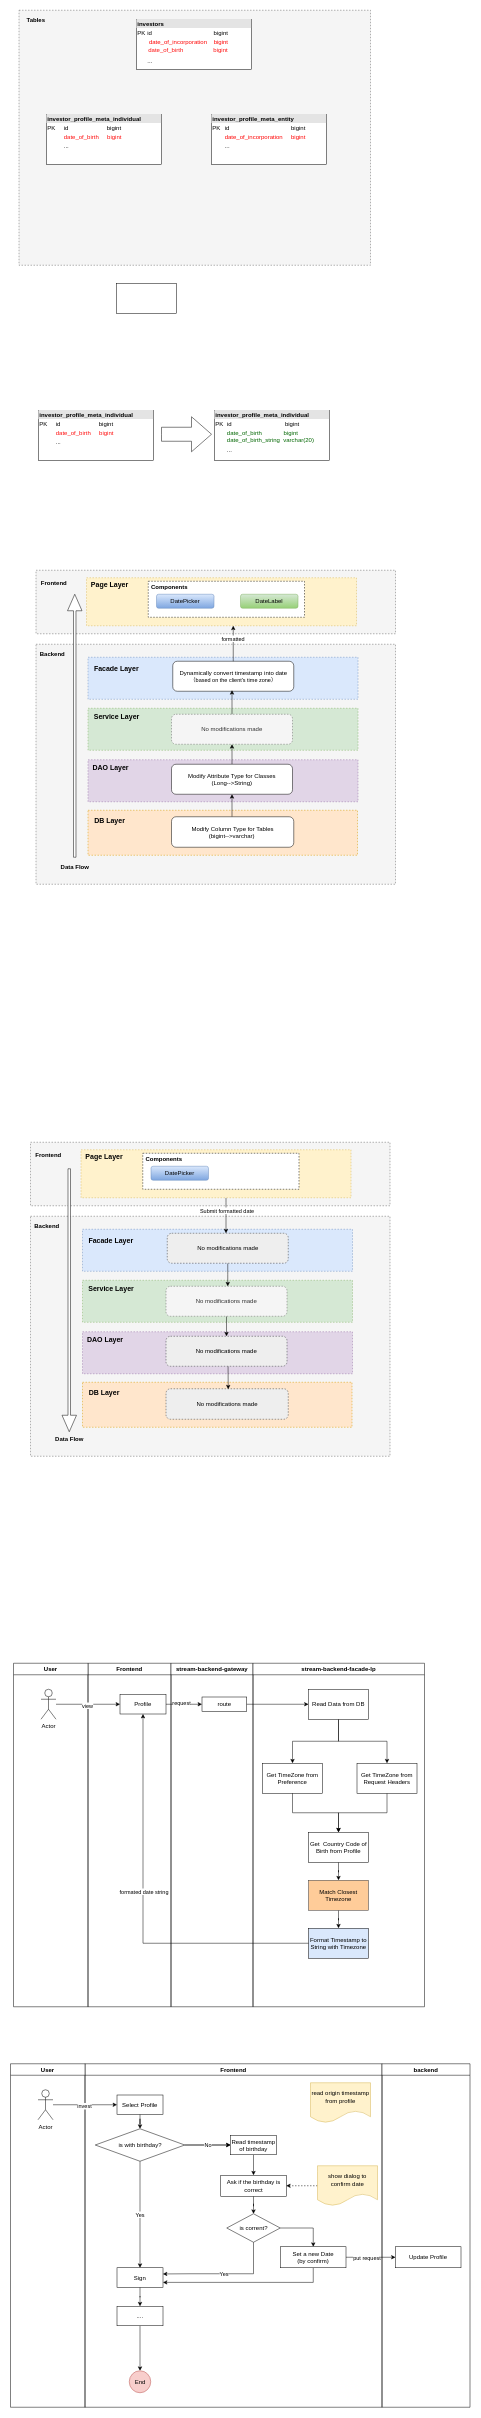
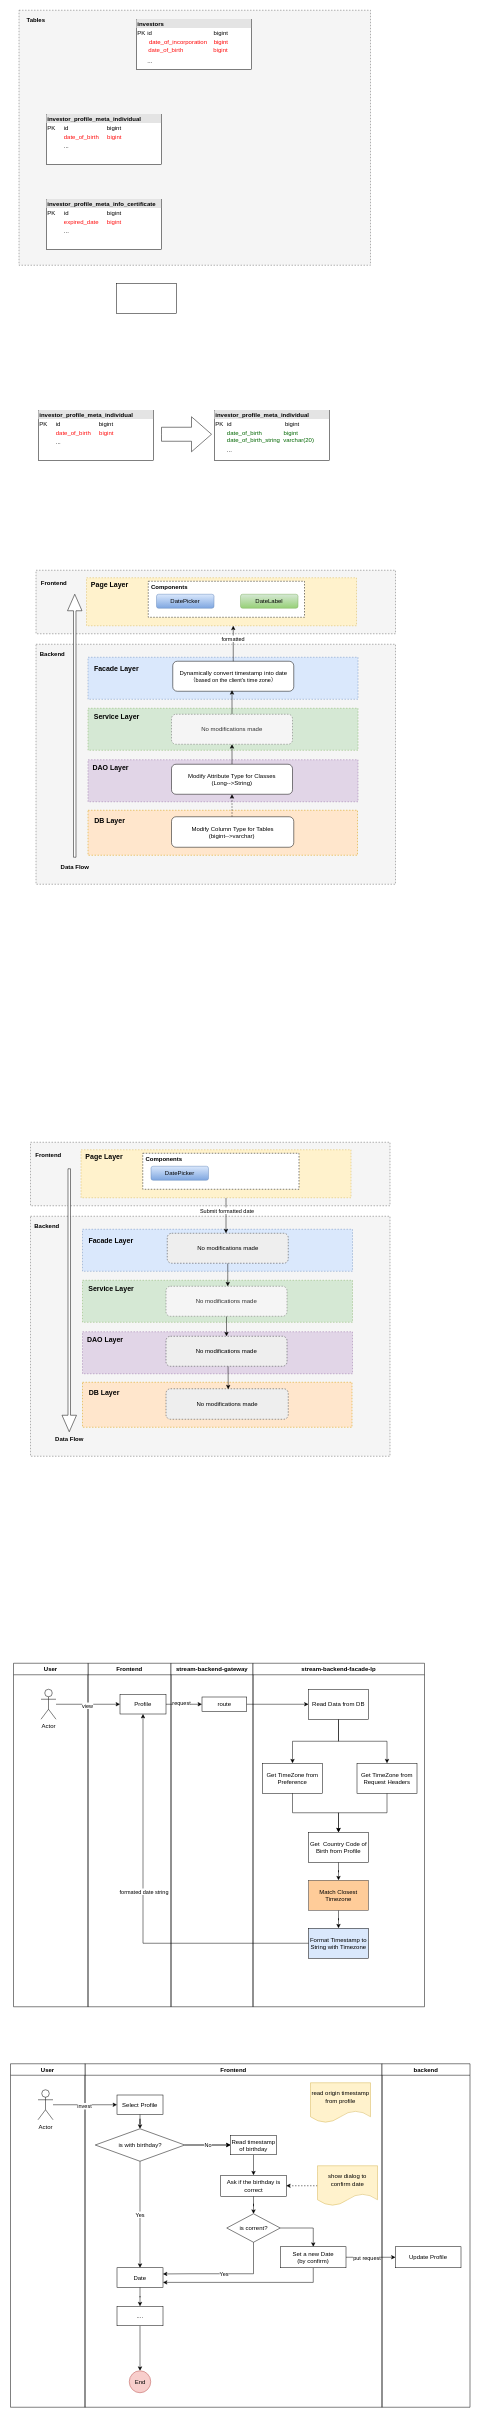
(269, 139) -> none
none -> (104, 224)
(232, 807) -> (232, 807)
(140, 2278) -> (140, 2278)
